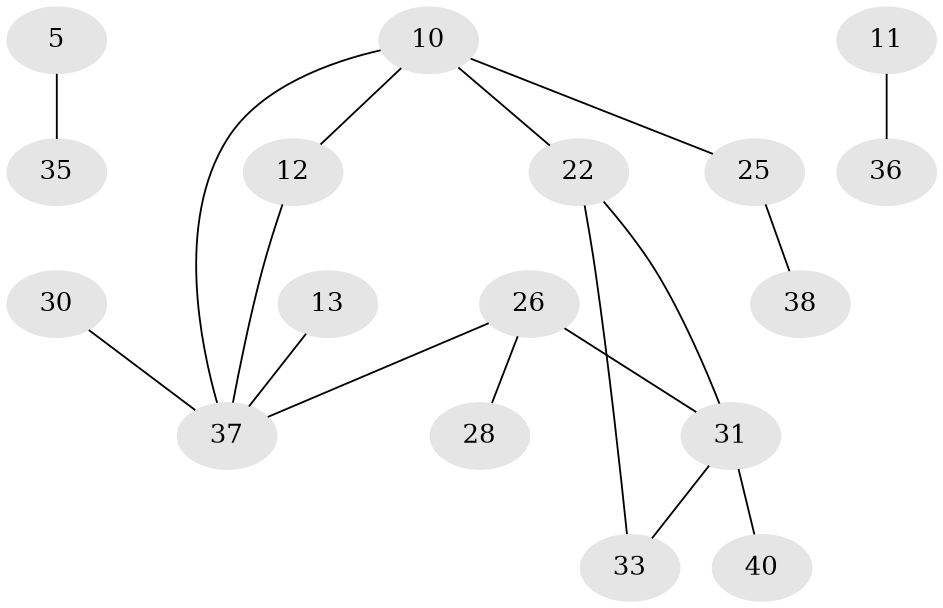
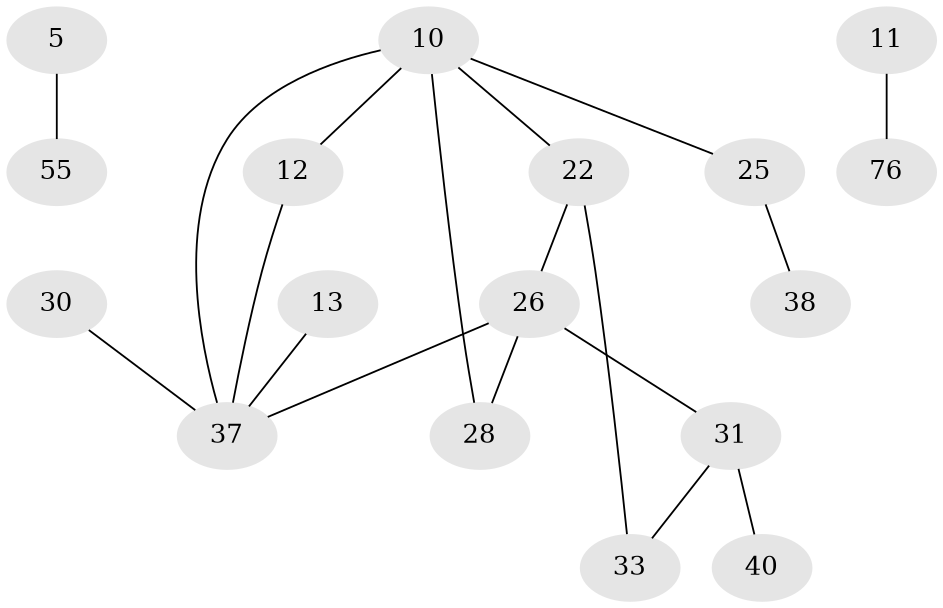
(57, 172) -> (57, 172)
(887, 172) -> (887, 172)
none -> (450, 239)
(671, 297) -> (554, 238)
